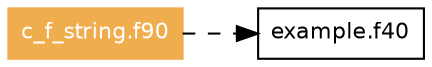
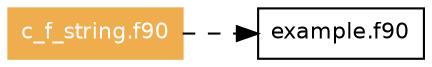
(341, 34) -> (341, 34)
